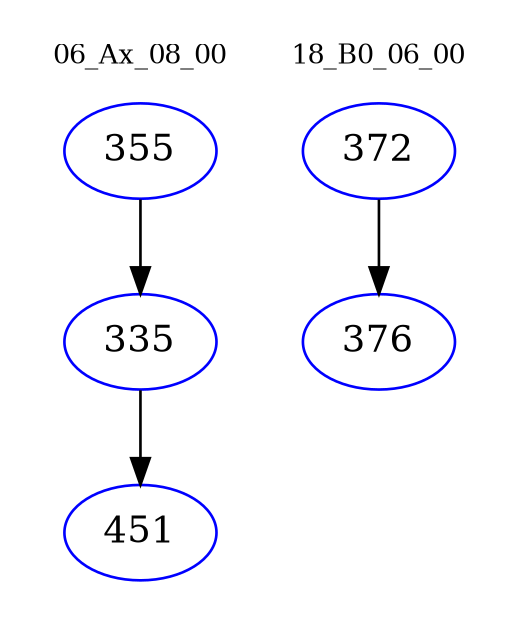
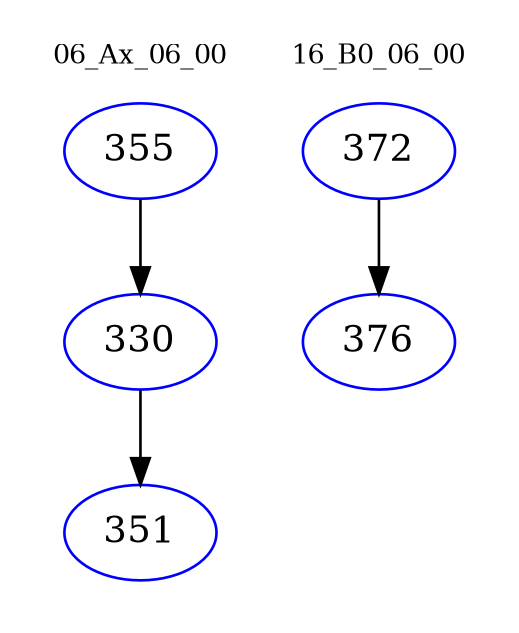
(140, 57) -> (140, 57)
(379, 57) -> (379, 57)
(140, 342) -> (140, 342)
(140, 533) -> (140, 533)
